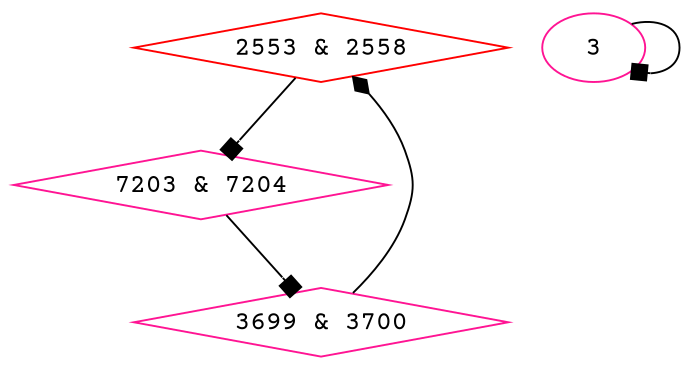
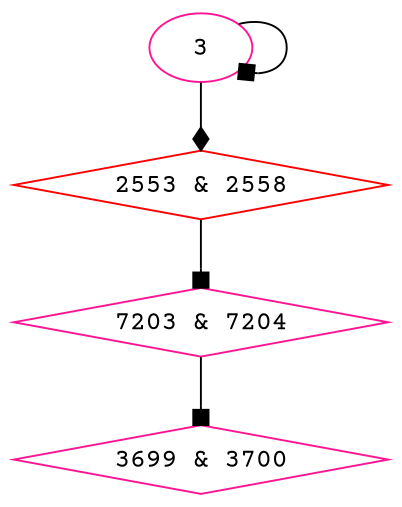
(411, 197) -> (201, 105)
